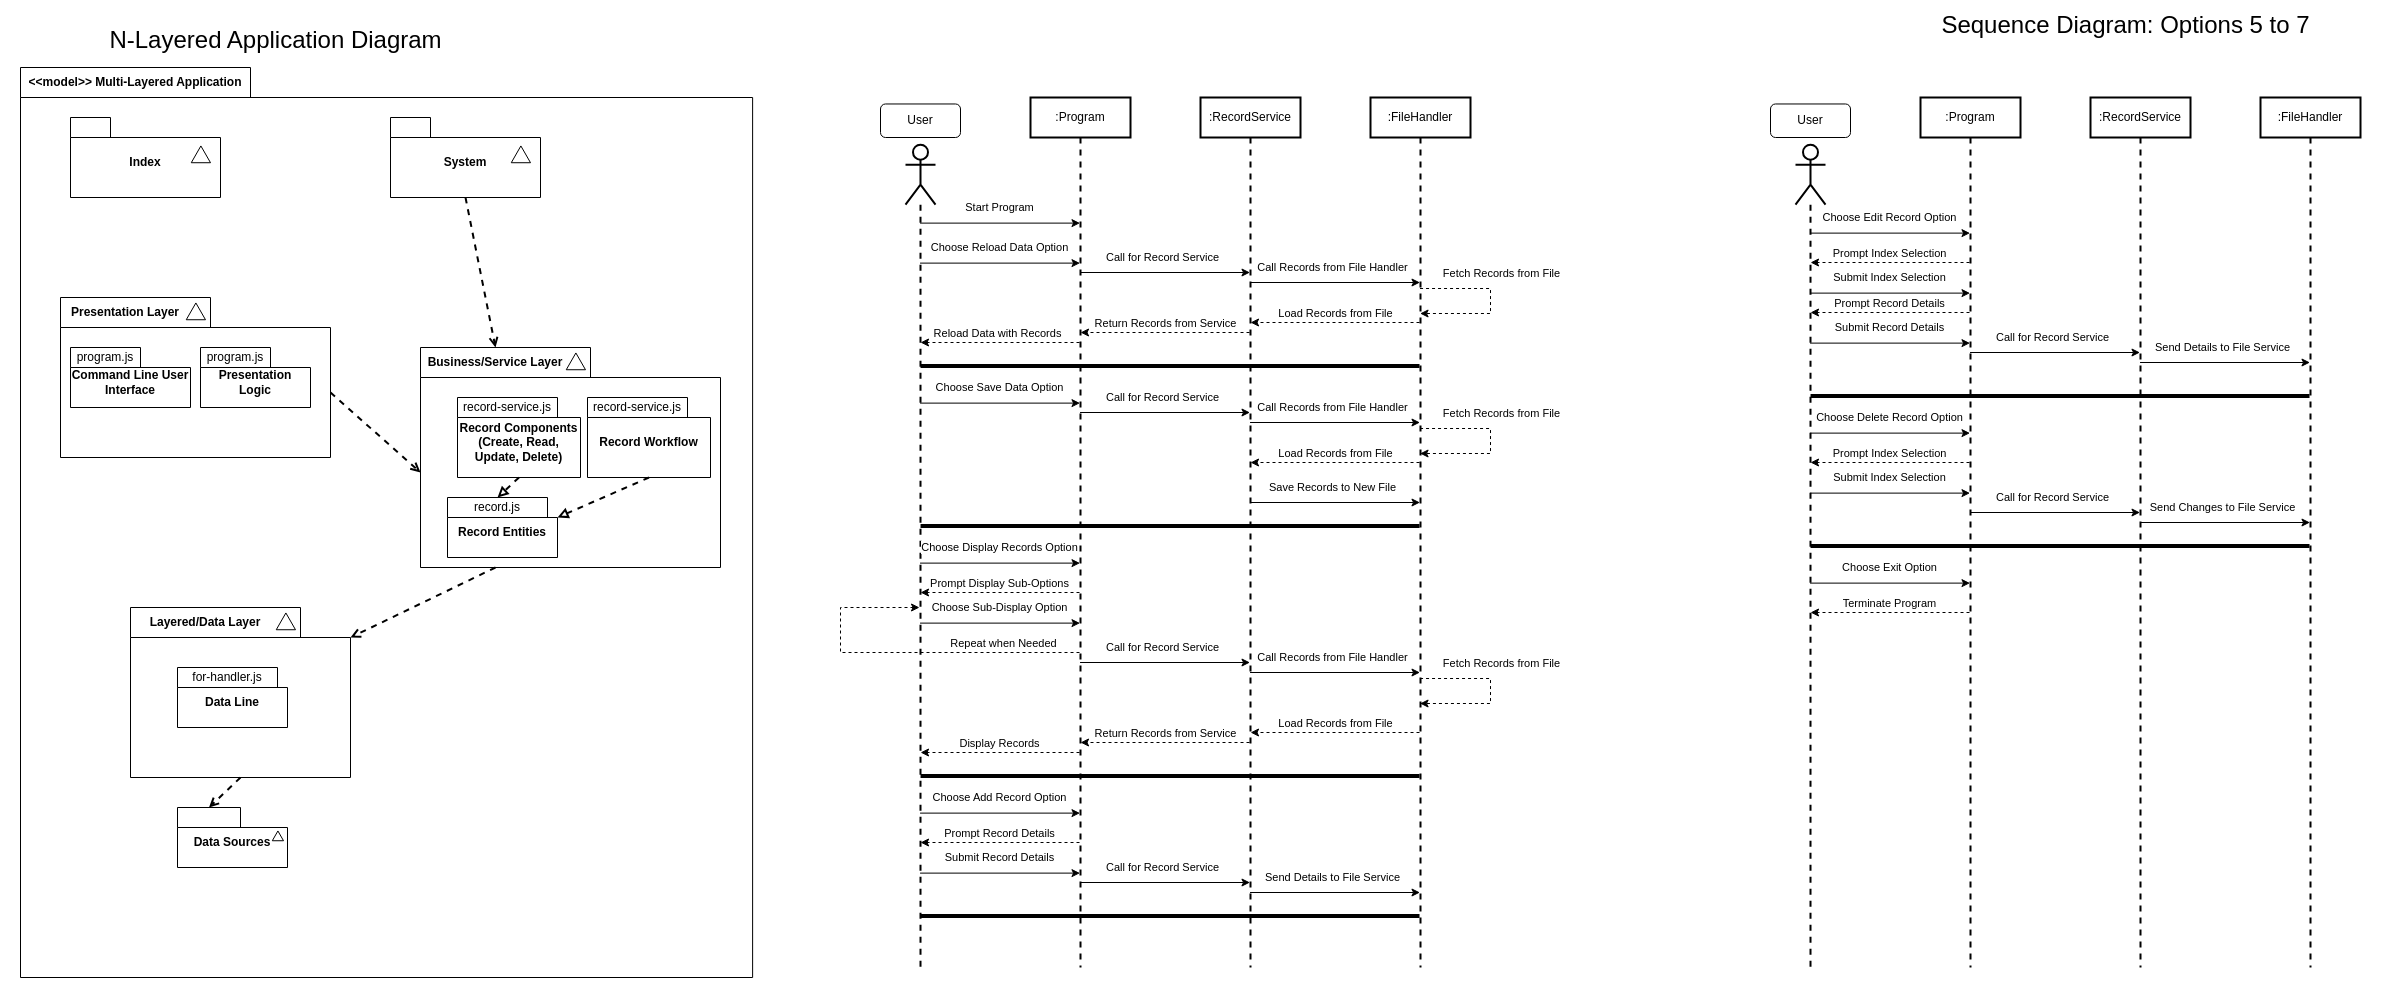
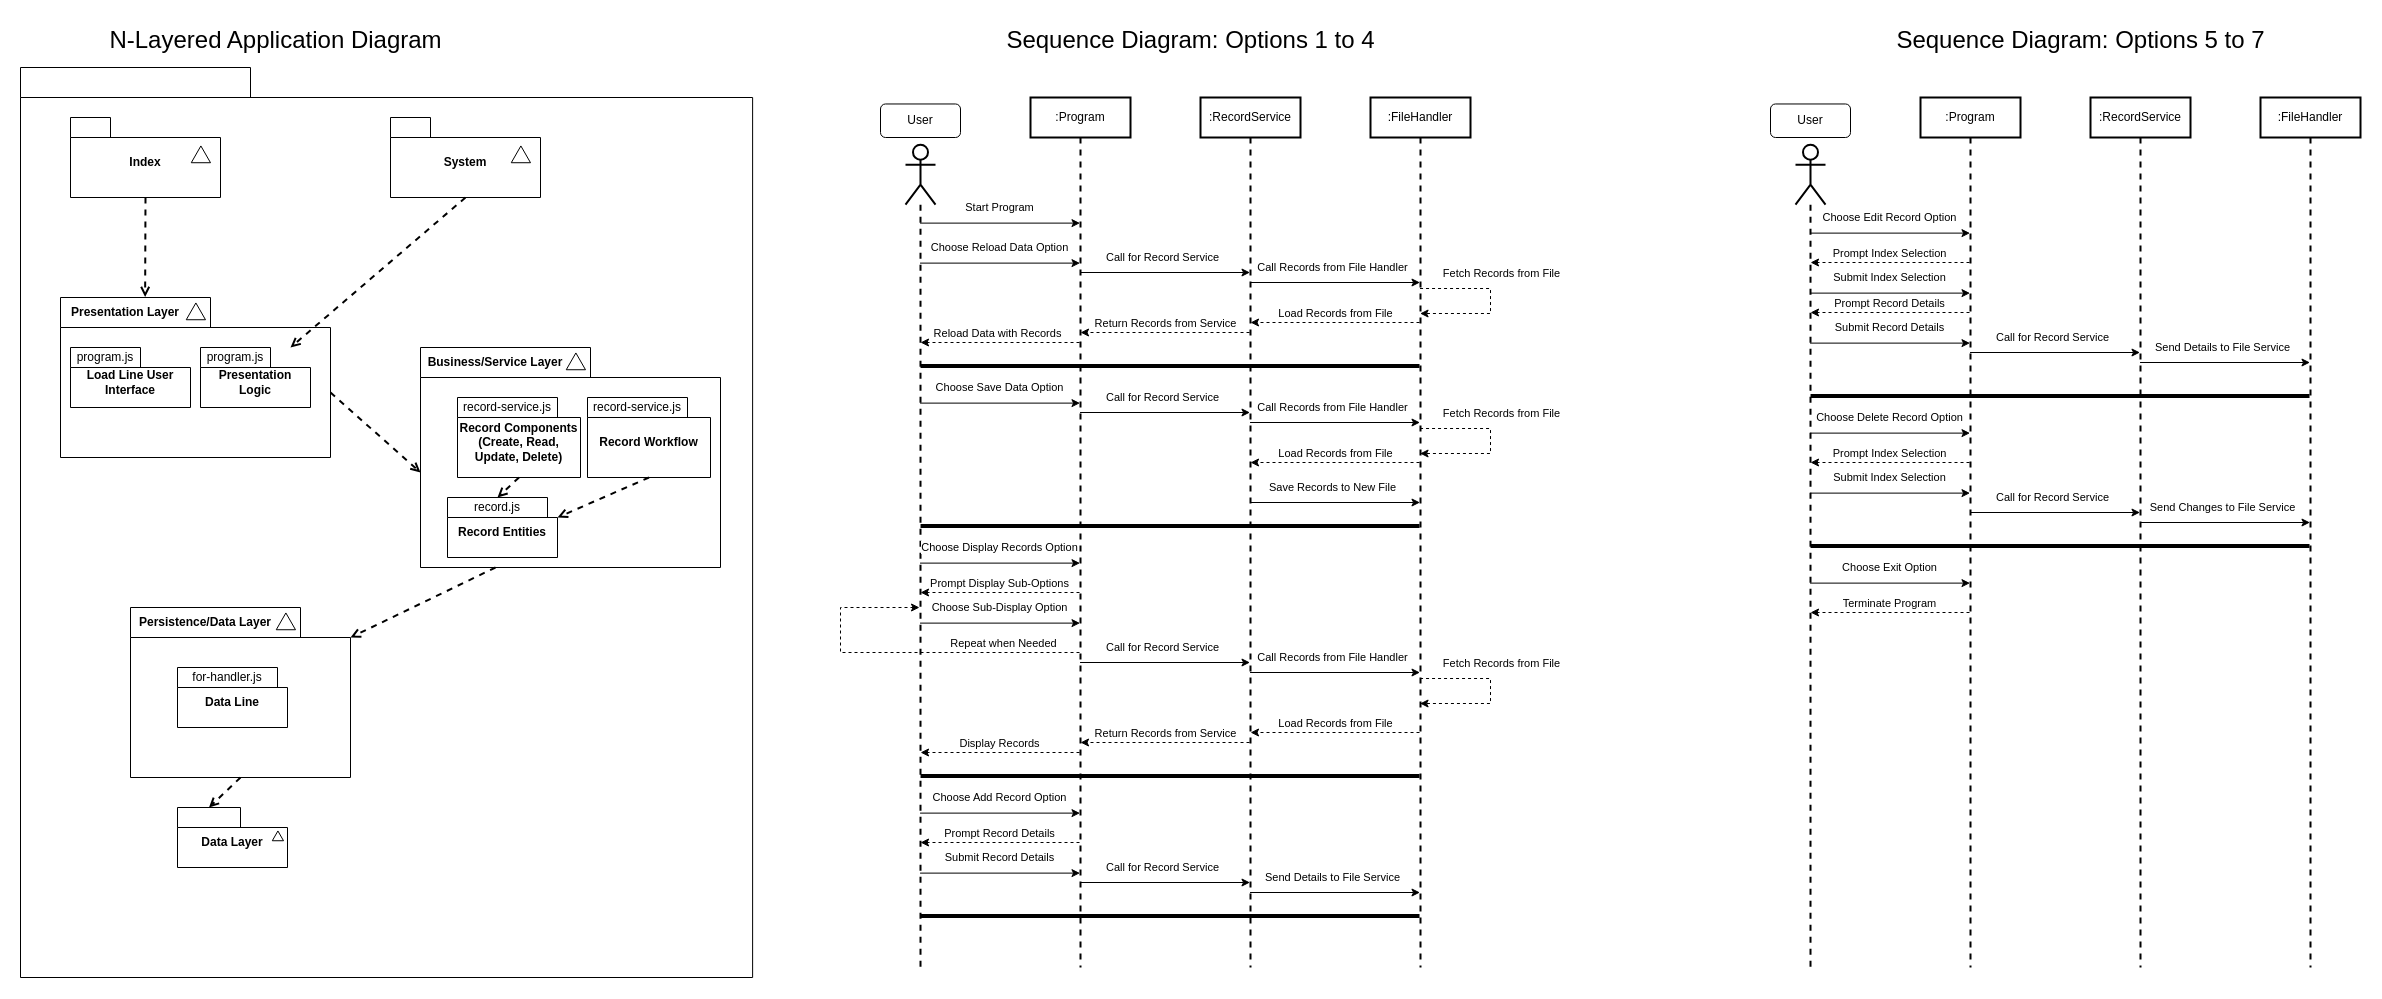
(2126, 26) -> (2081, 41)
none -> (1191, 41)
(136, 82) -> none
none -> (145, 245)
(480, 270) -> (380, 271)
(131, 383) -> (131, 383)
(506, 489) -> (505, 491)
(568, 513) -> (567, 513)
(206, 623) -> (206, 623)
(233, 843) -> (233, 843)
